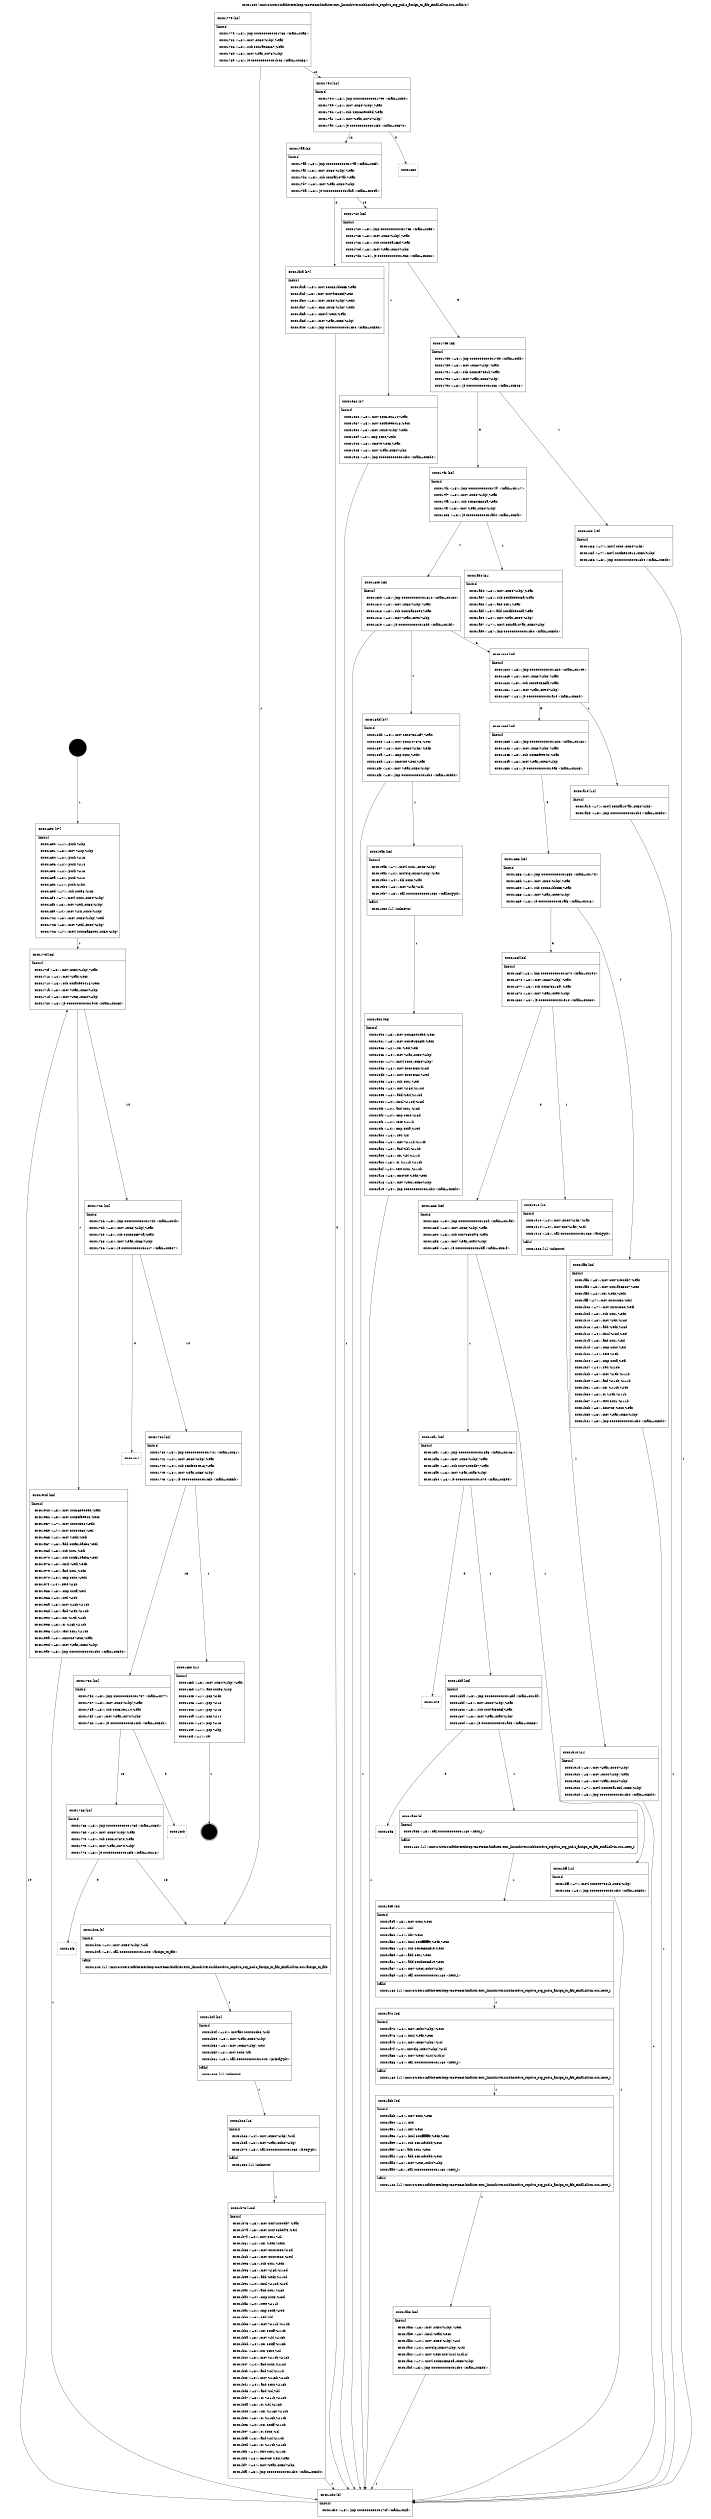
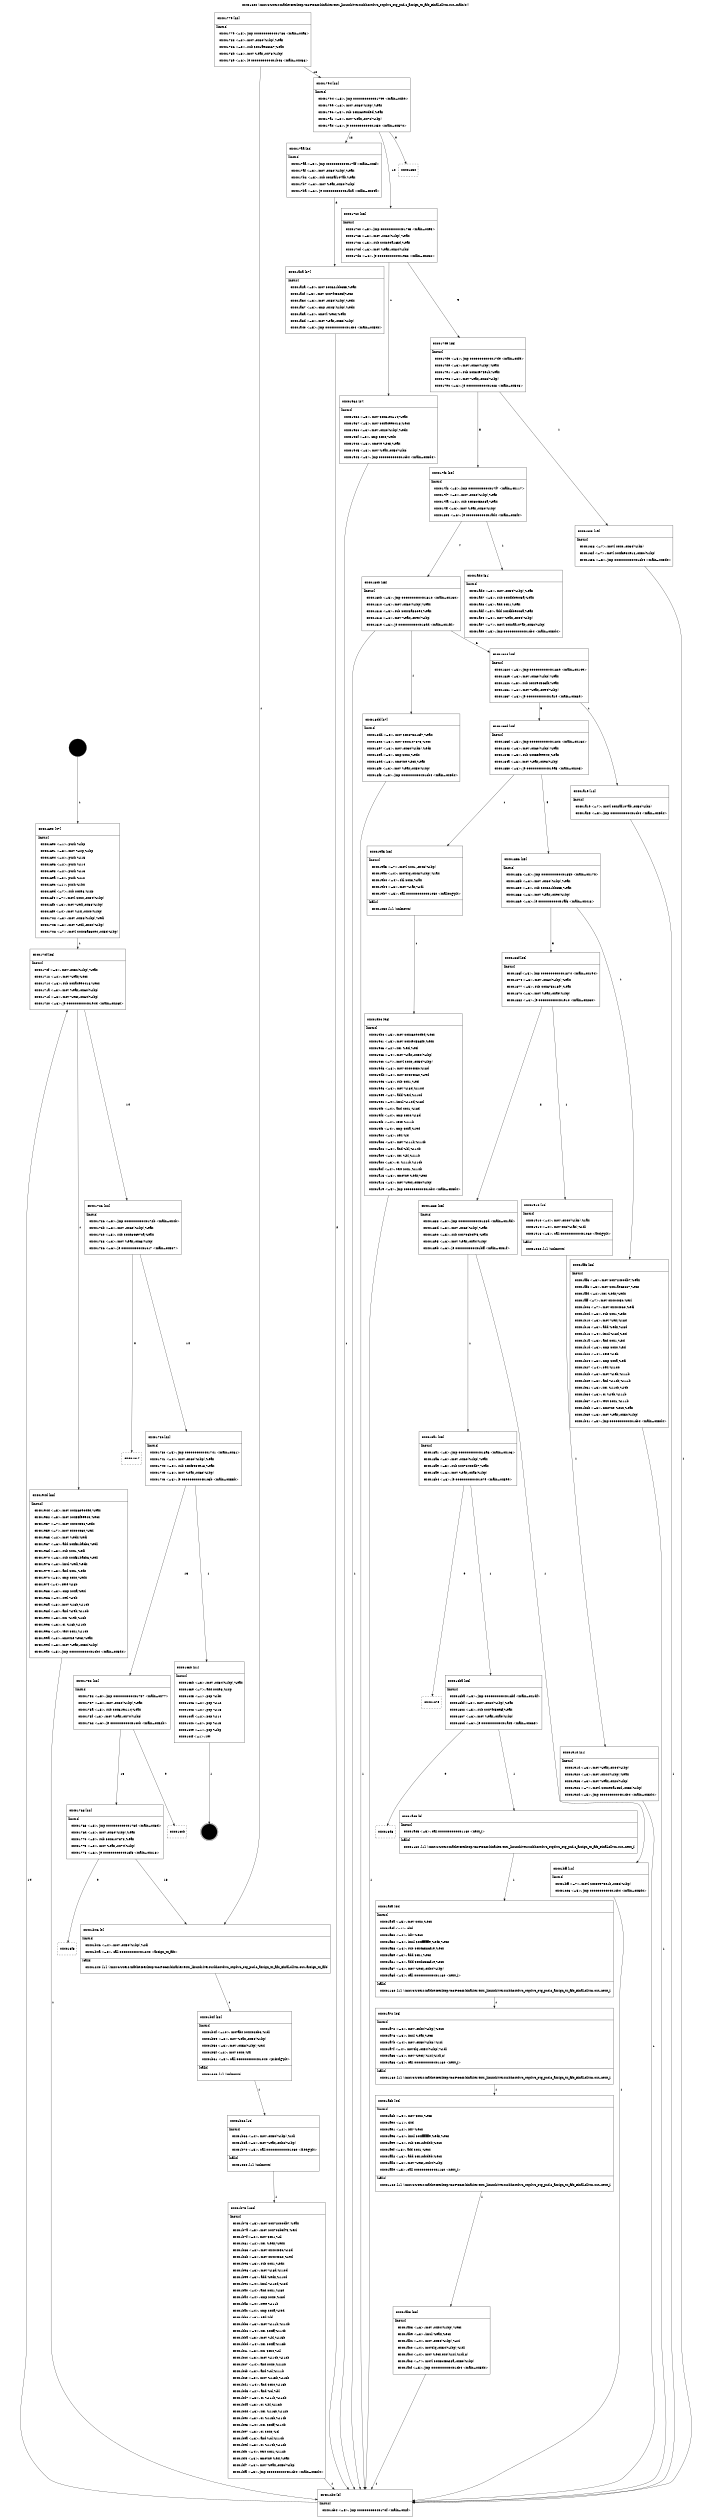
(361, 202) -> (389, 169)
(413, 813) -> (481, 810)
